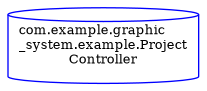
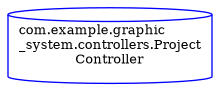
(103, 46) -> (110, 46)
